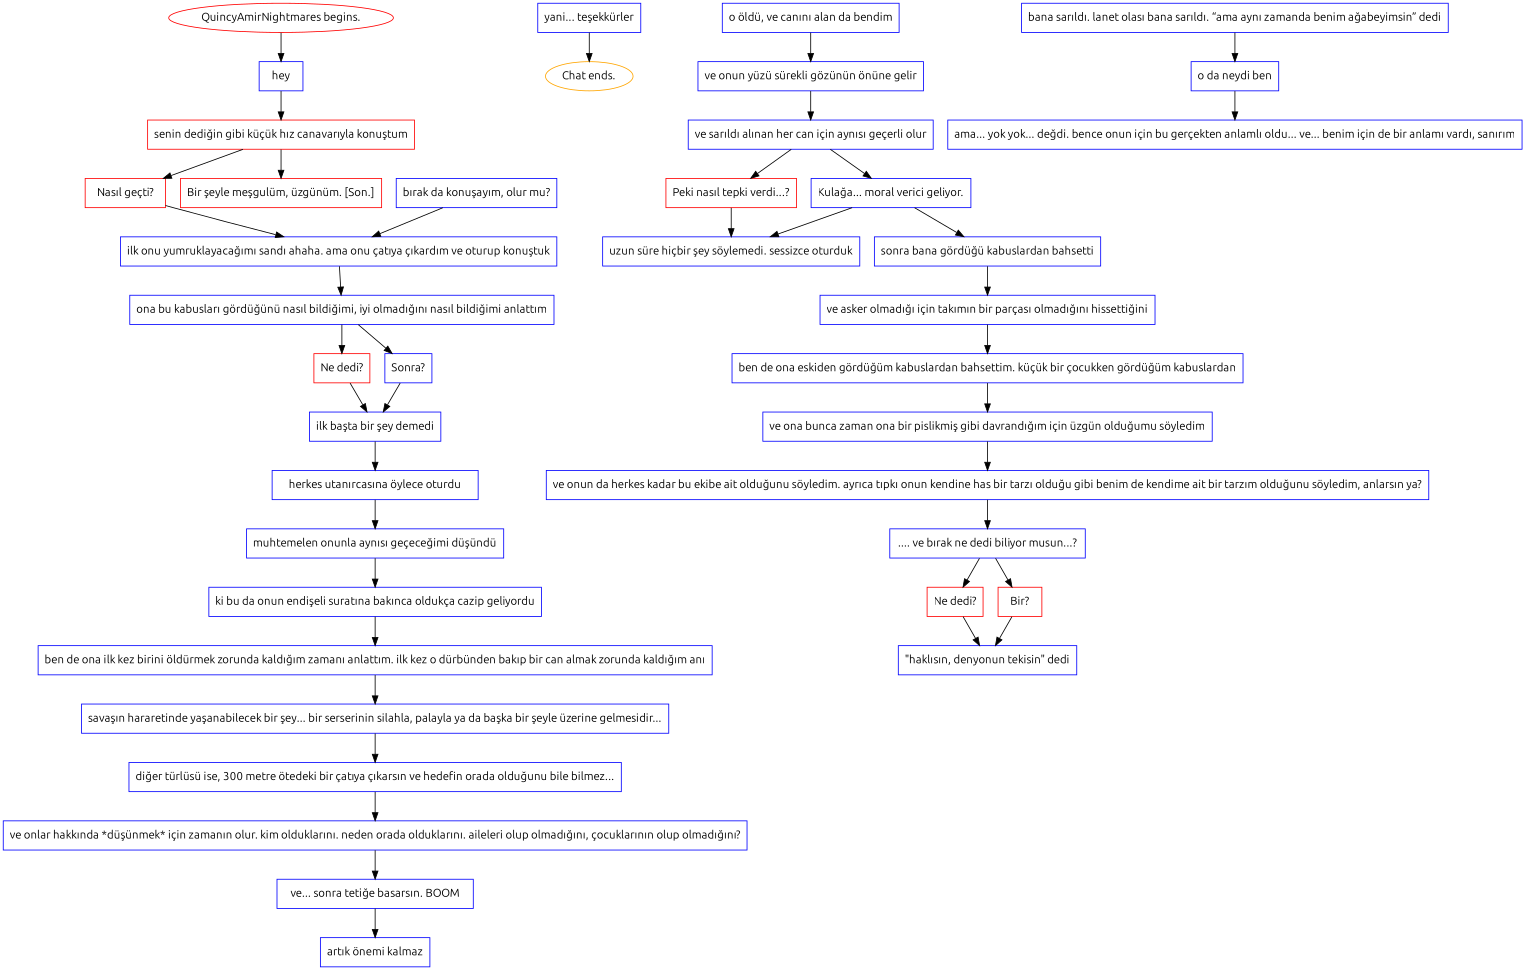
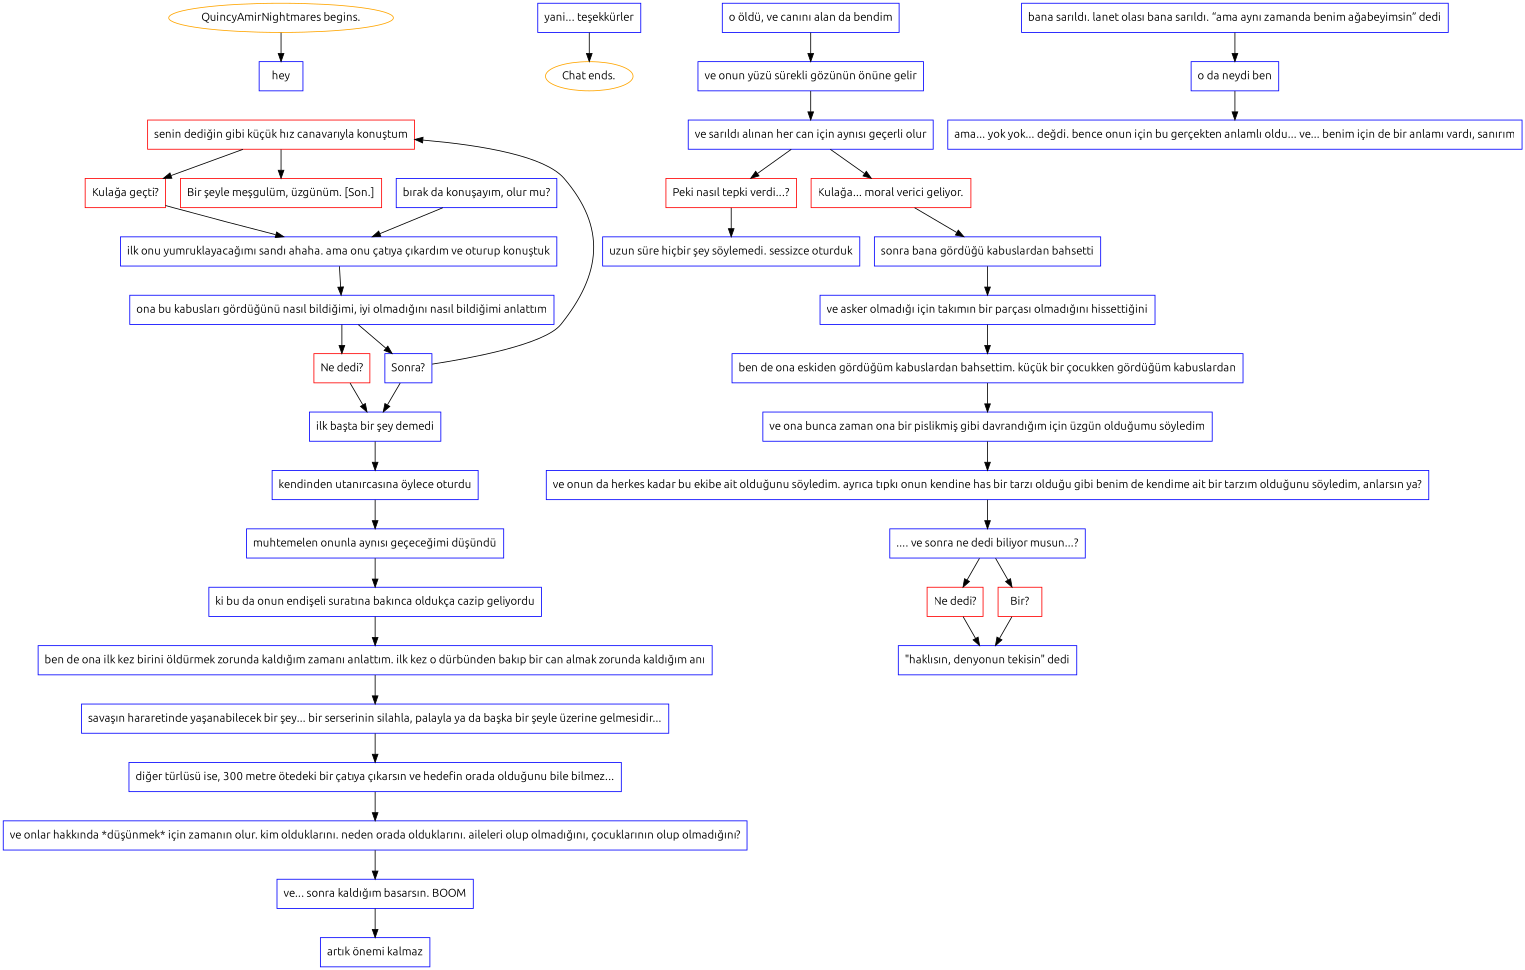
(281, 18) -> (281, 18)
(281, 101) -> (593, 246)
(125, 193) -> (125, 193)
(891, 193) -> (891, 193)
(815, 221) -> none
(375, 485) -> (375, 485)
(988, 543) -> (988, 543)
(375, 894) -> (375, 894)
